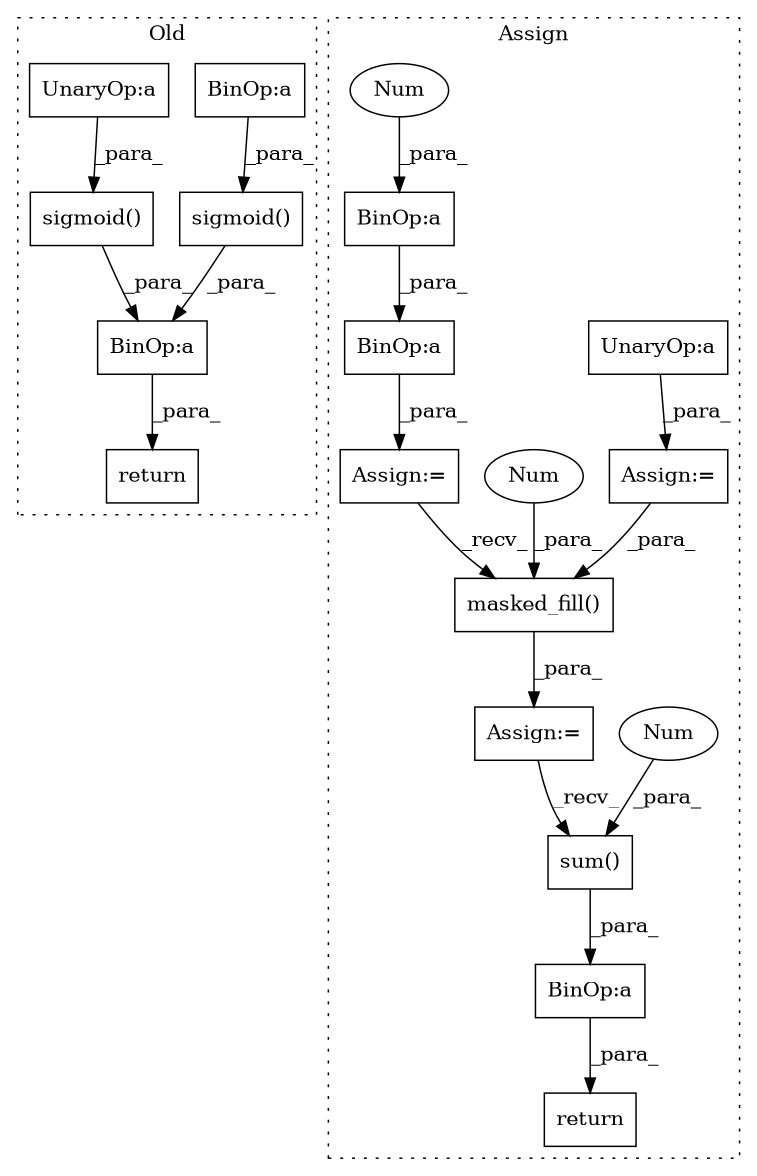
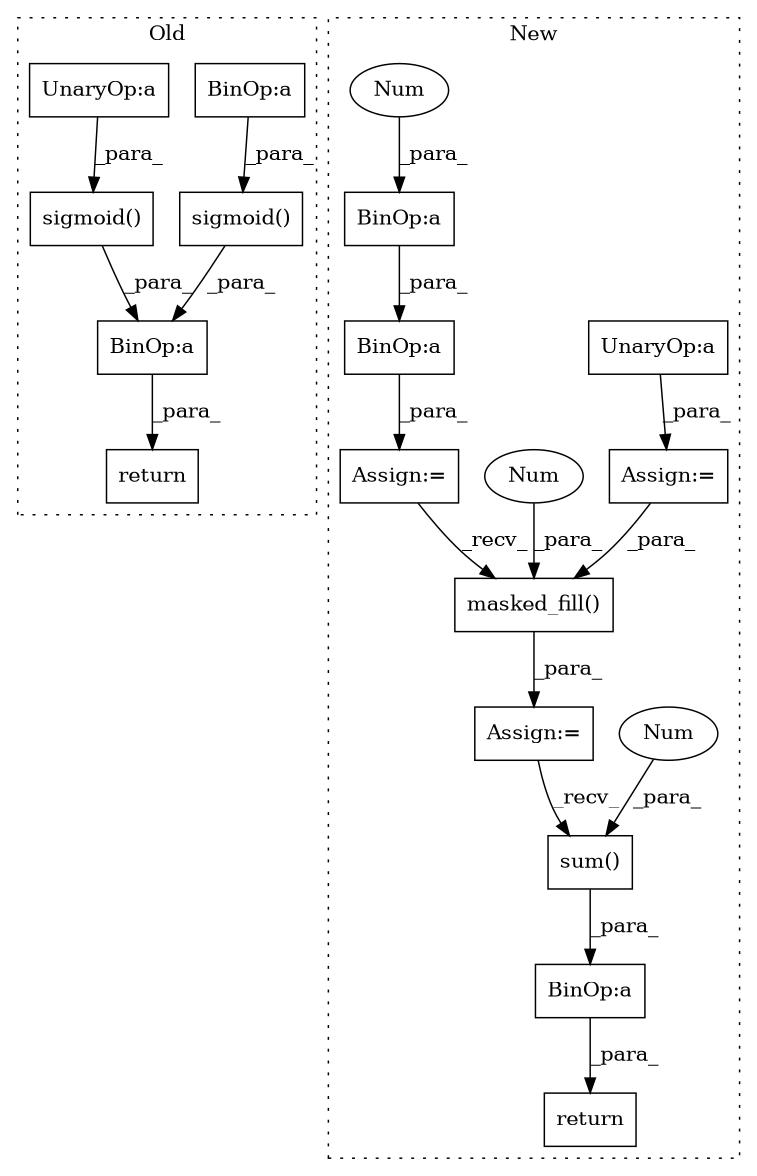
(534, 35) -> (534, 35)
